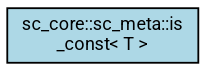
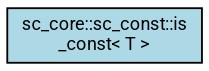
(103, 35) -> (105, 35)
